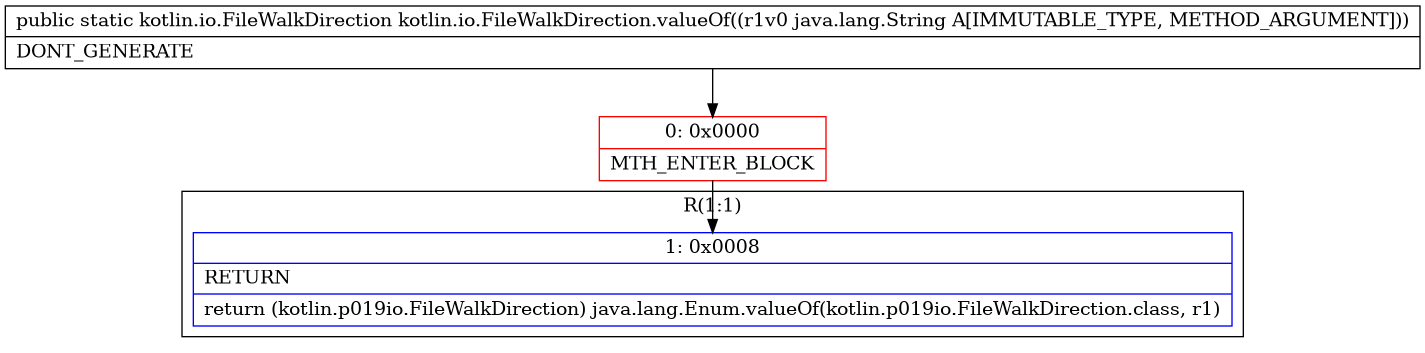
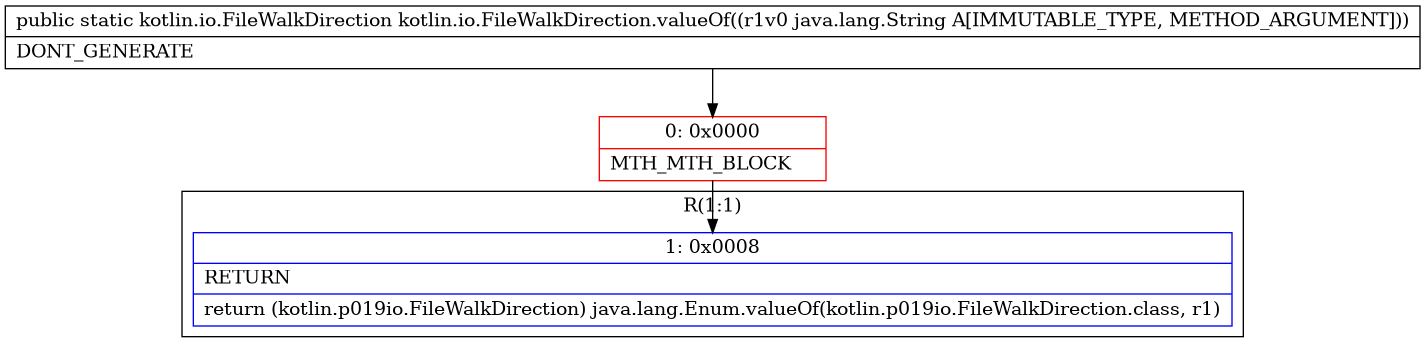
(713, 164) -> (701, 164)
